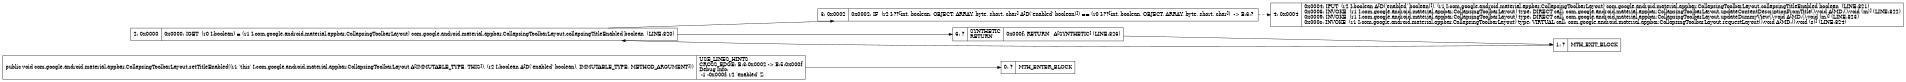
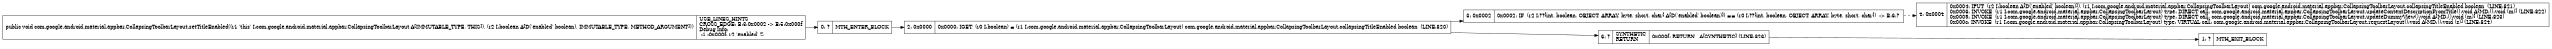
(1089, 46) -> (896, 27)
